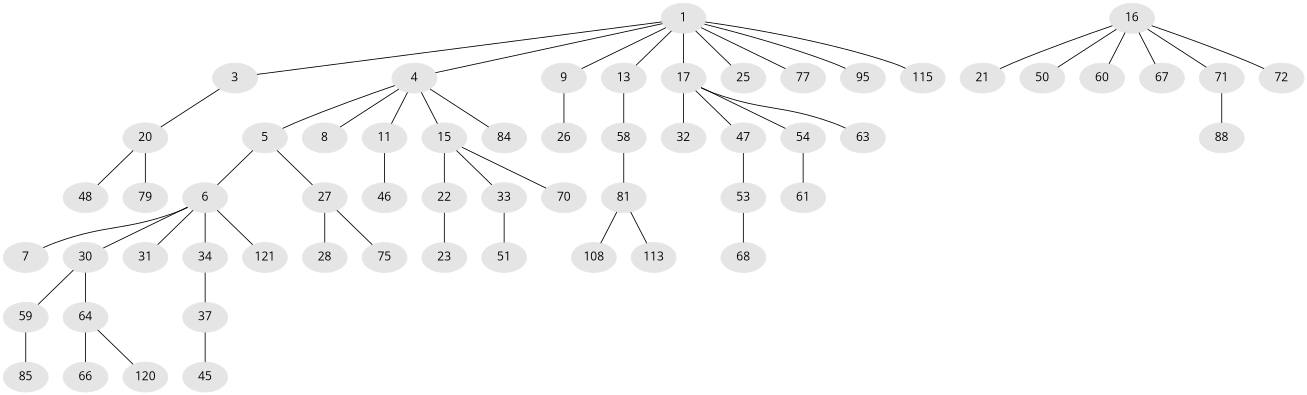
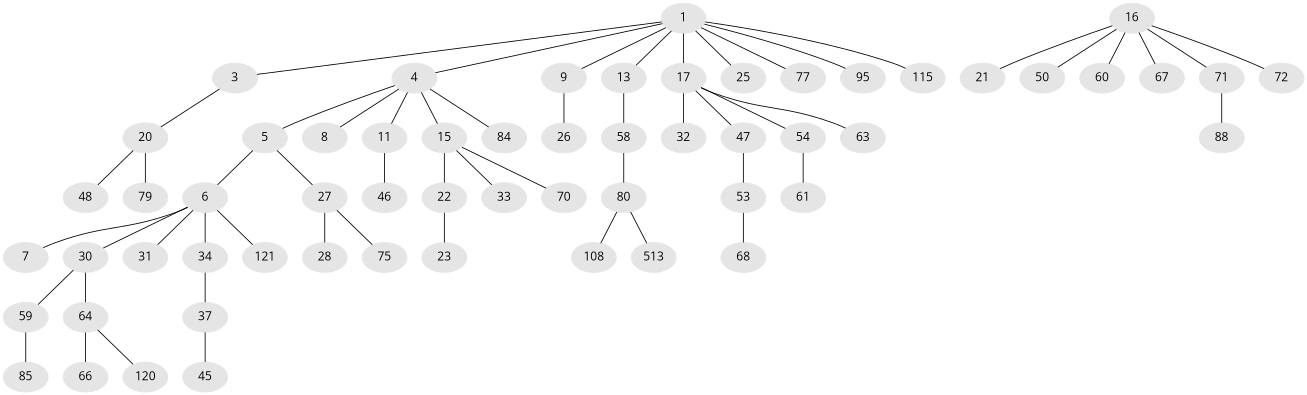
(624, 198) -> (624, 198)
(504, 257) -> none
(654, 257) -> (654, 257)
